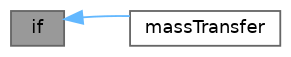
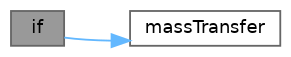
(106, 16) -> (88, 40)
